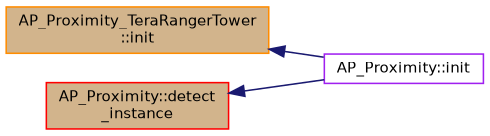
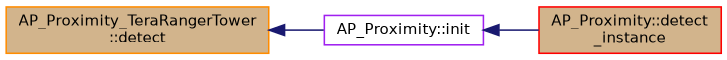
(137, 30) -> (137, 30)
(284, 85) -> (519, 30)
